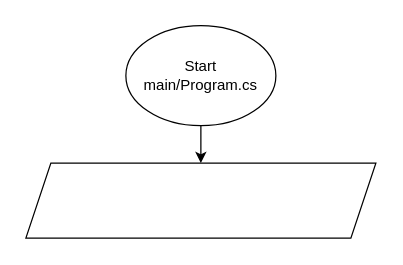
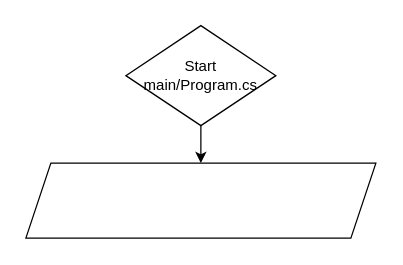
(201, 76) -> (201, 76)
